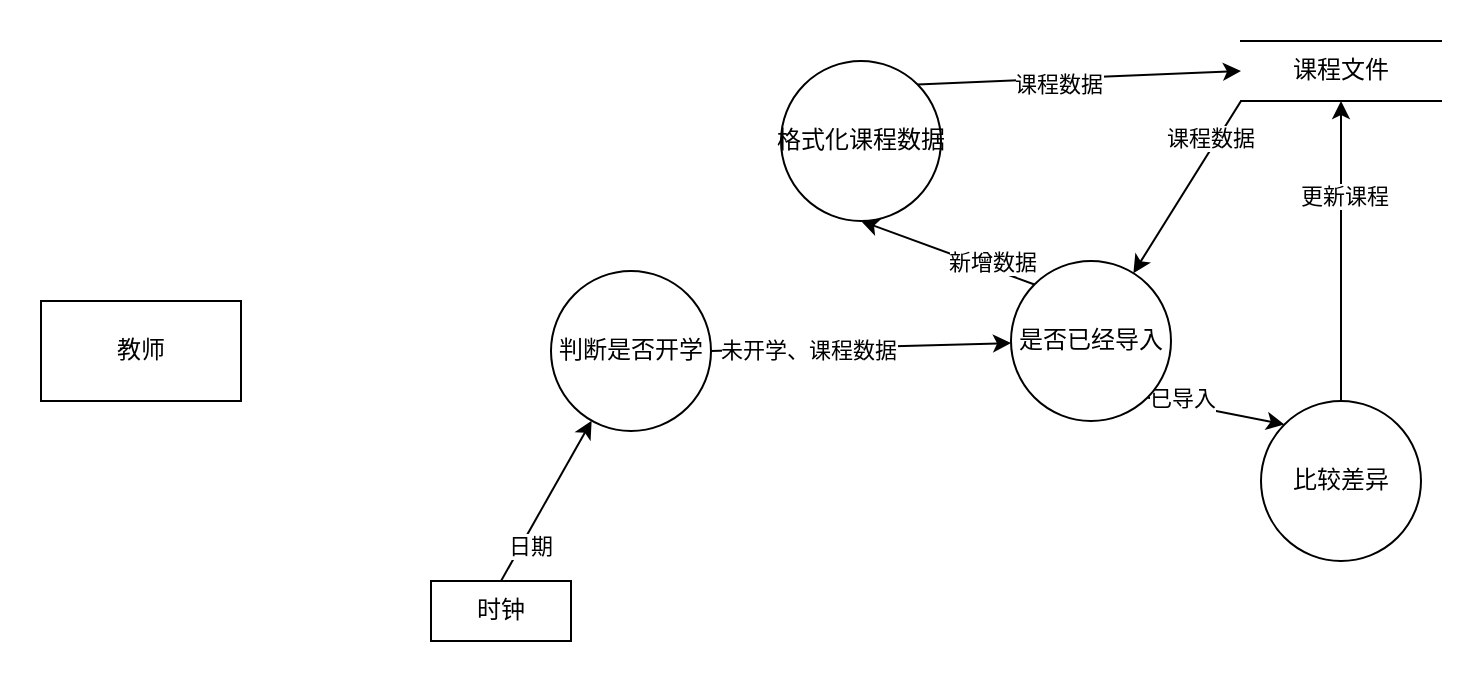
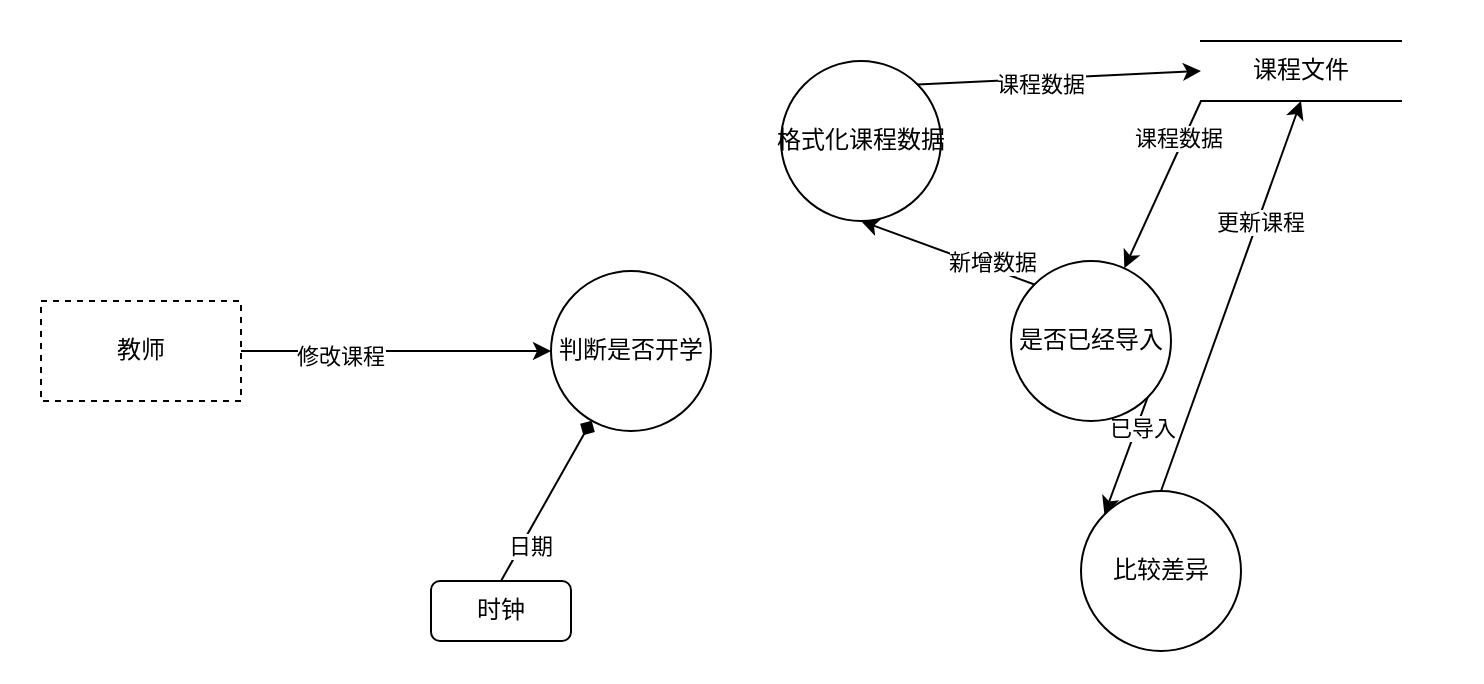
(1341, 71) -> (1301, 71)
(903, 346) -> none
(141, 351) -> (141, 351)
none -> (389, 351)
(584, 434) -> (584, 435)
(1341, 481) -> (1161, 571)
(501, 611) -> (501, 611)
